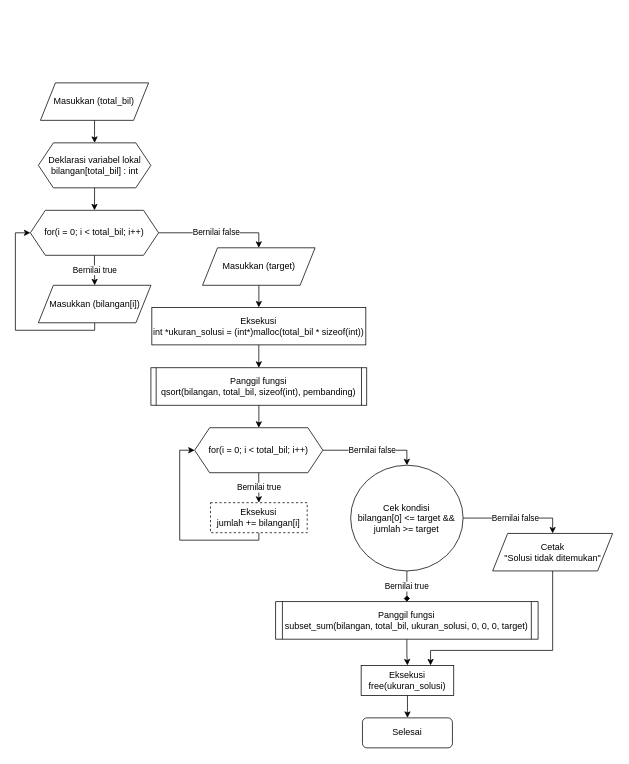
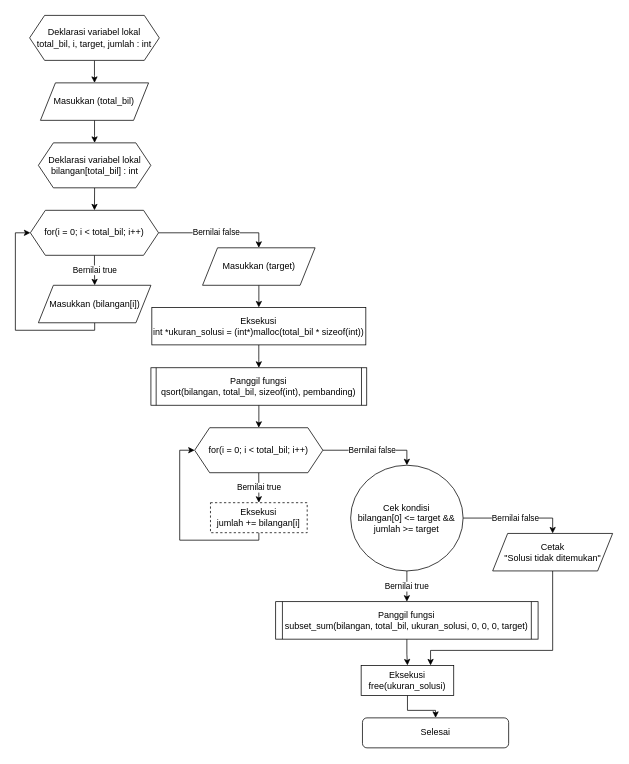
none -> (95, 38)
none -> (95, 68)
(407, 594) -> (407, 595)
(408, 733) -> (436, 733)
